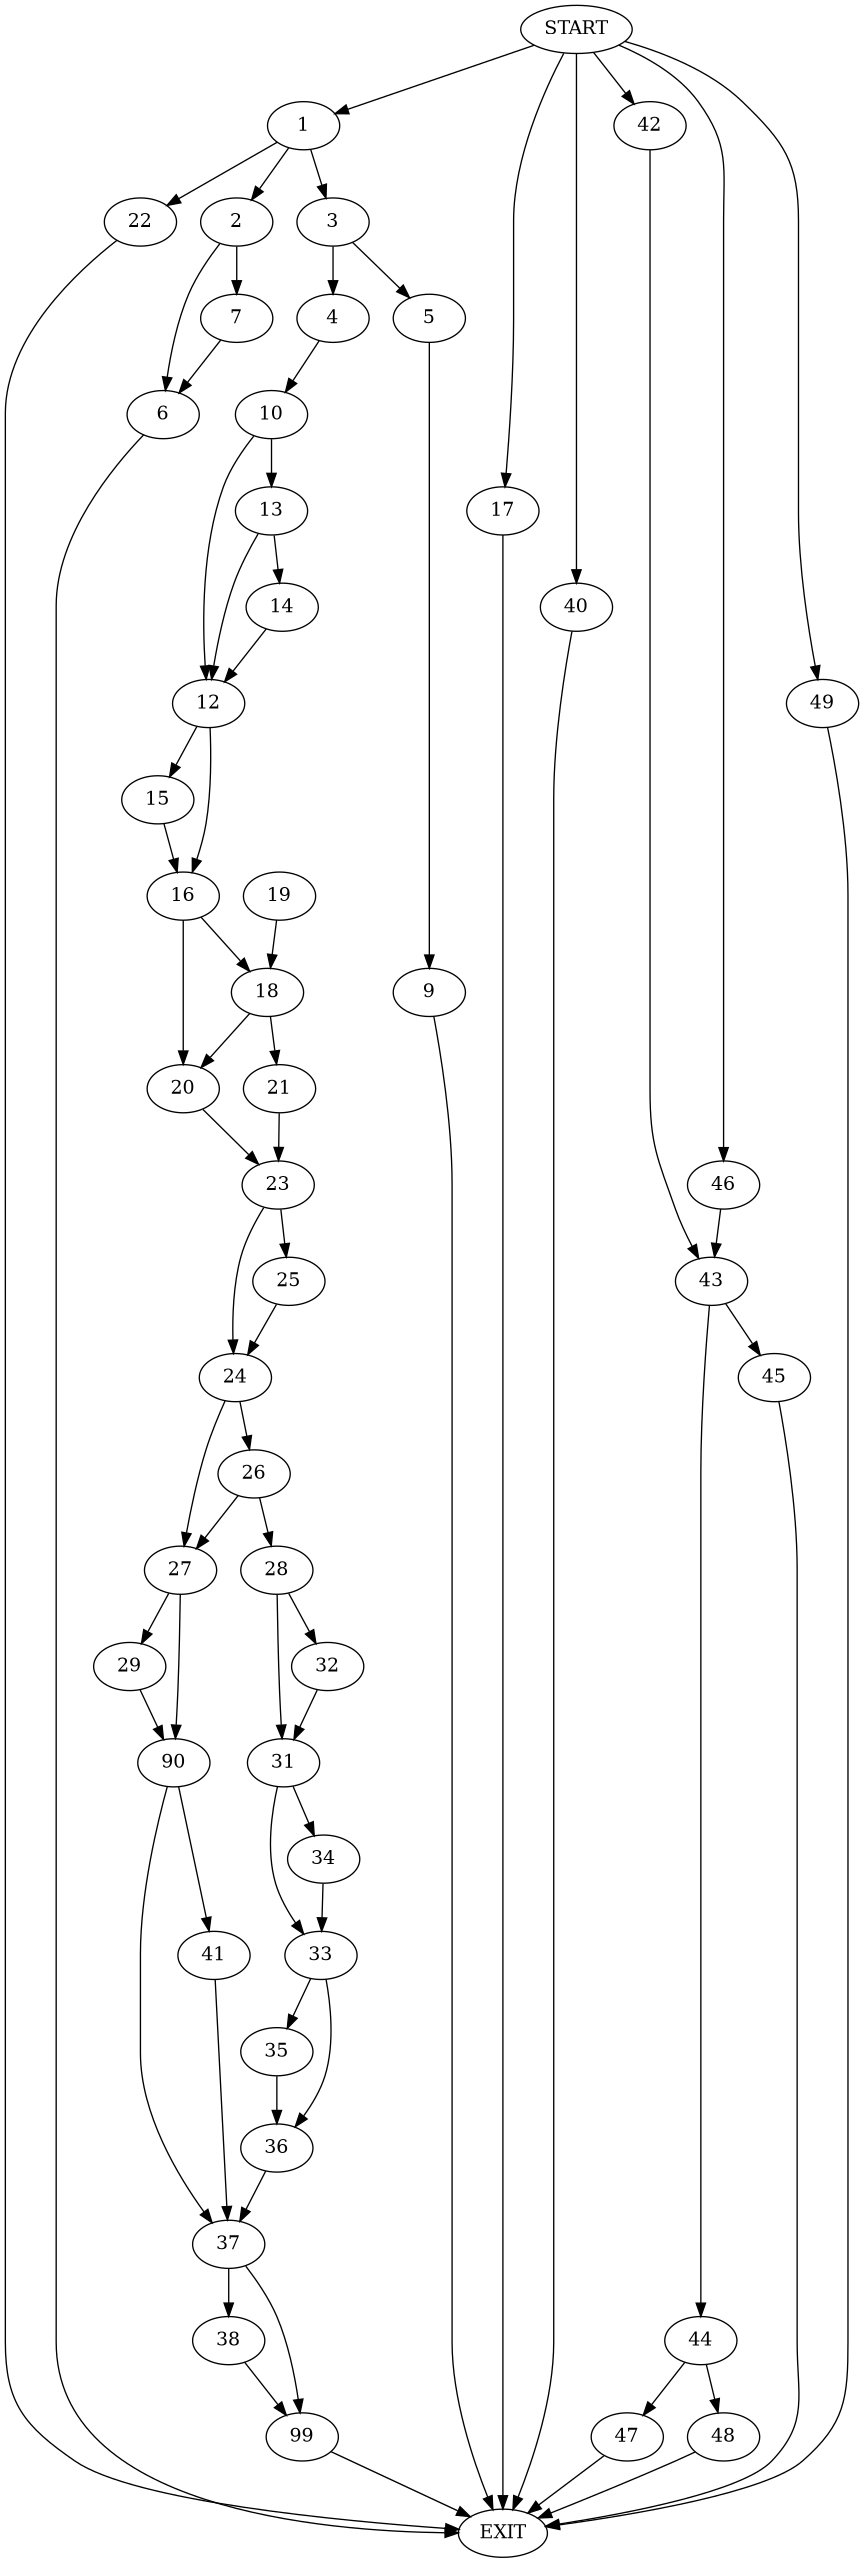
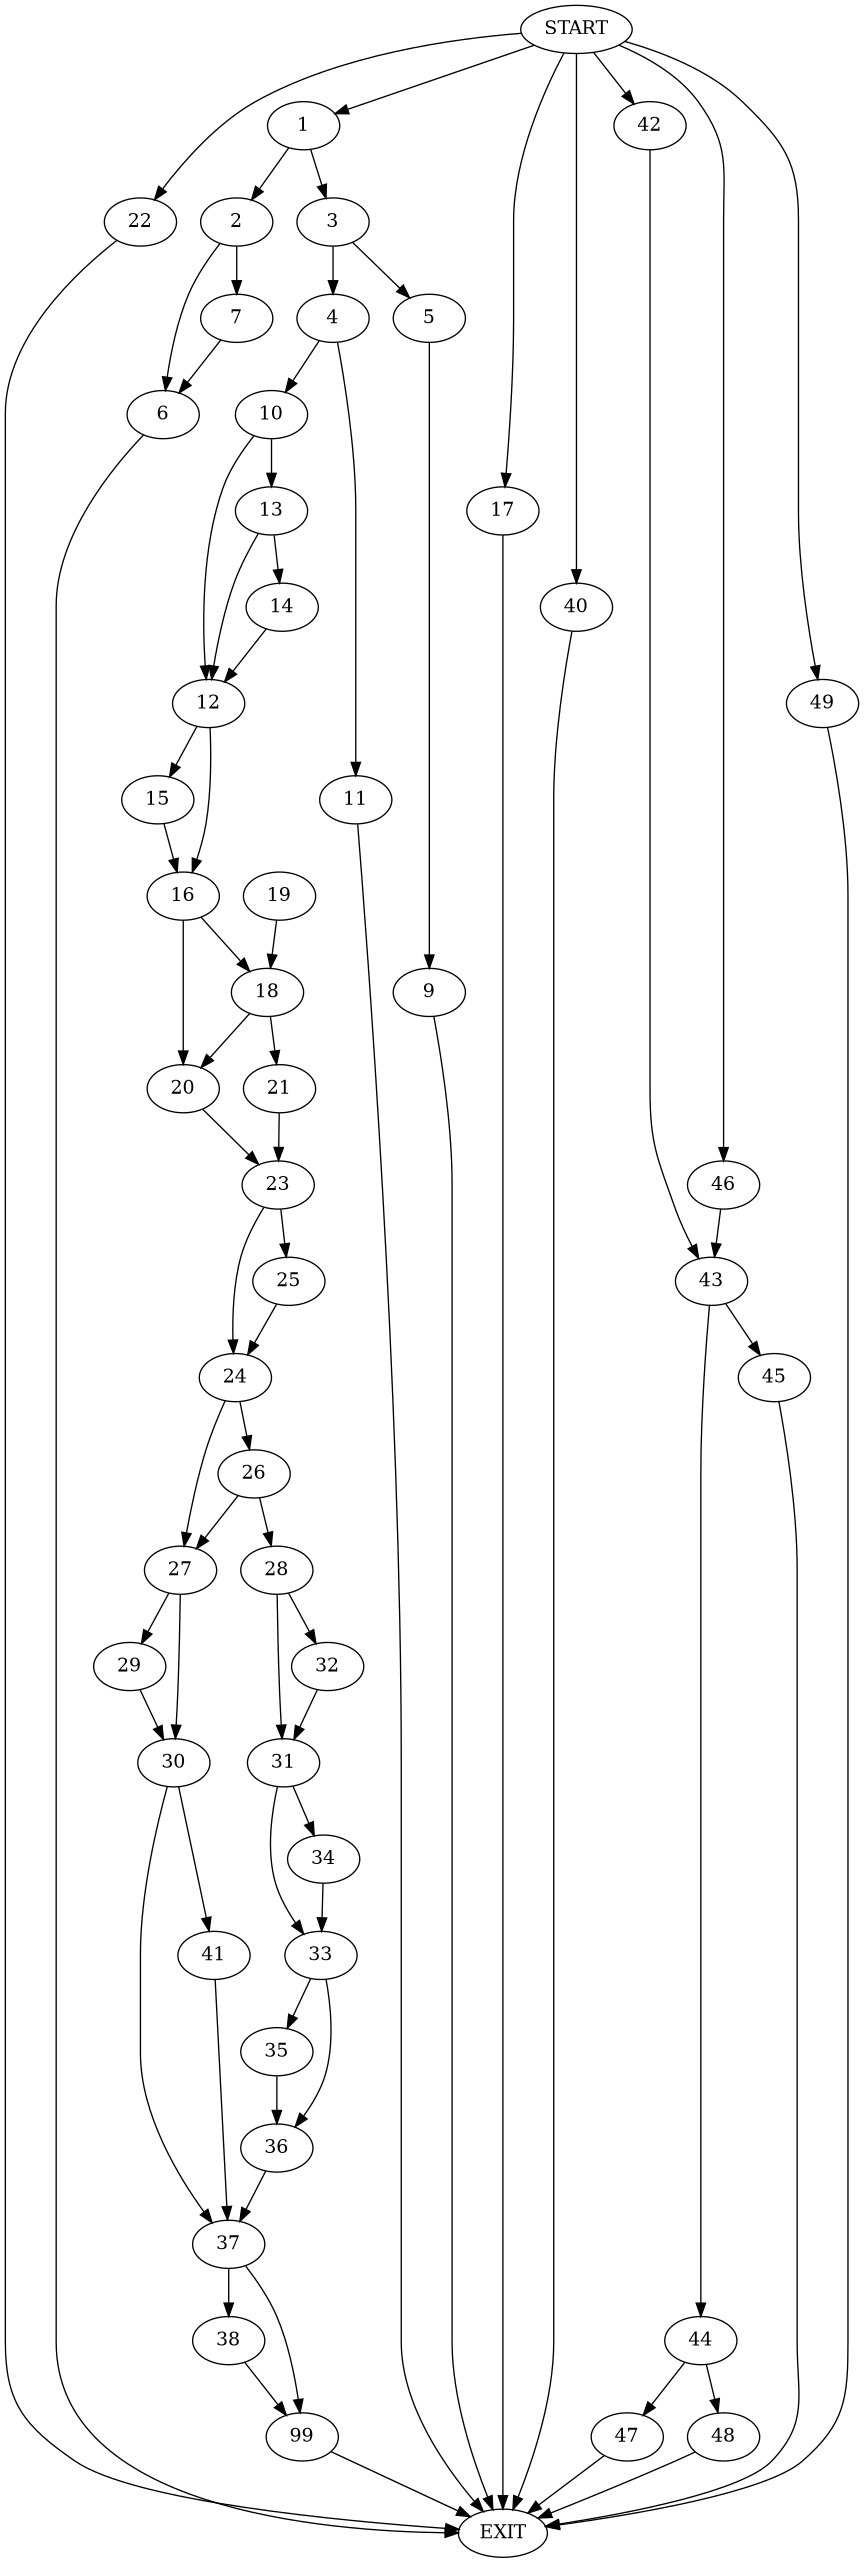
(228, 170) -> (323, 72)
none -> (356, 800)
(174, 1763) -> (174, 1763)
